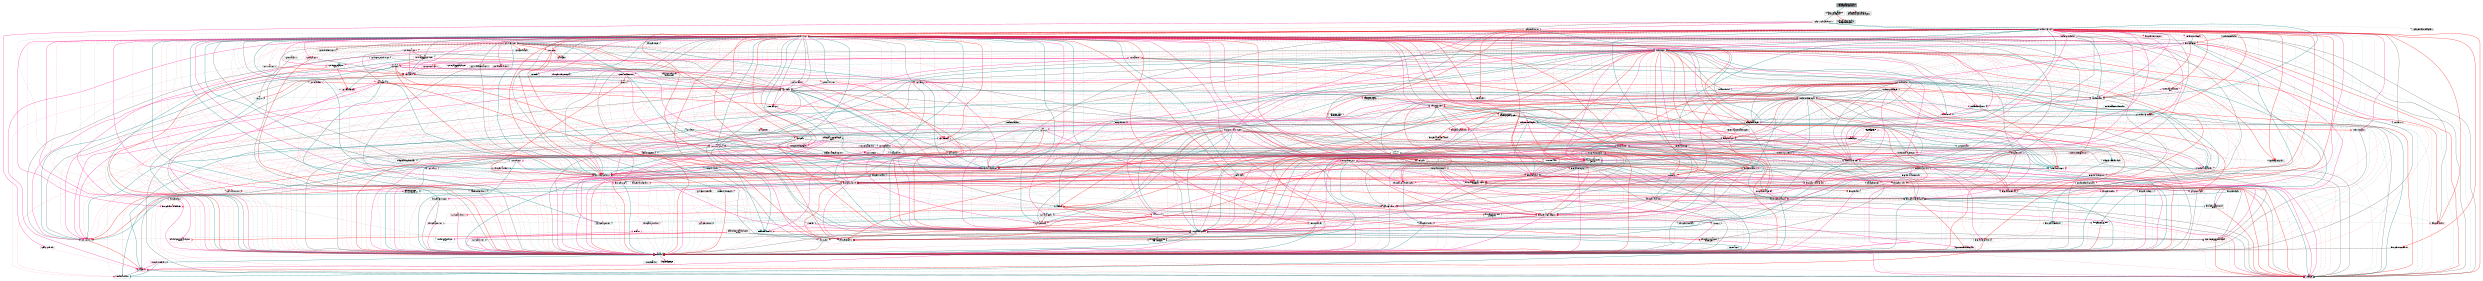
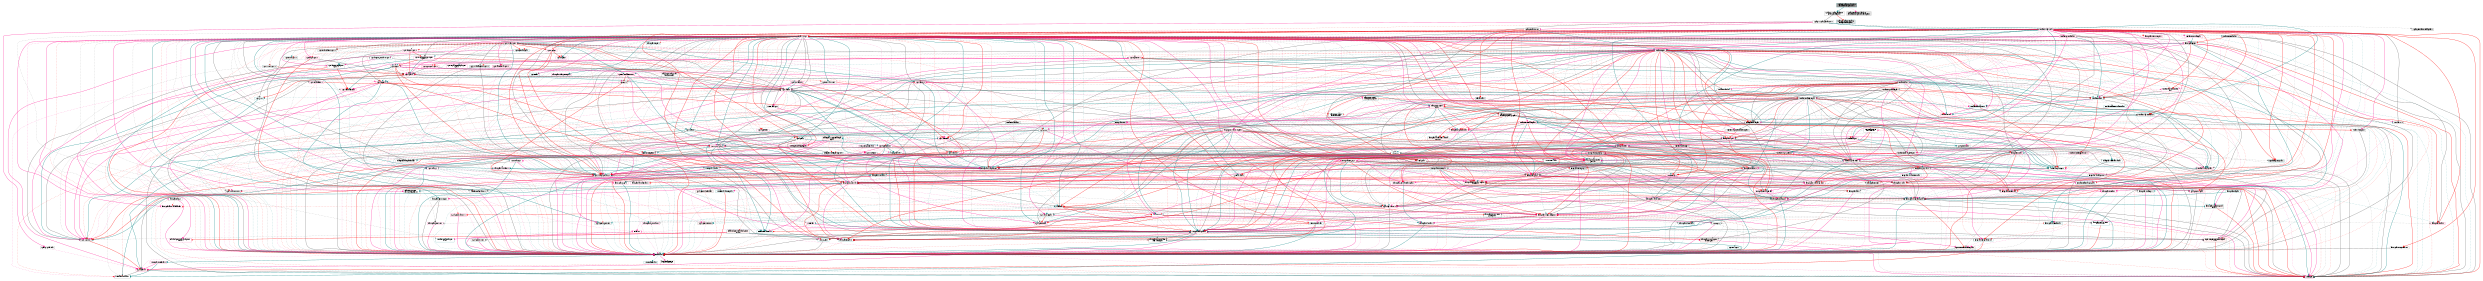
(736, 72) -> (736, 72)
